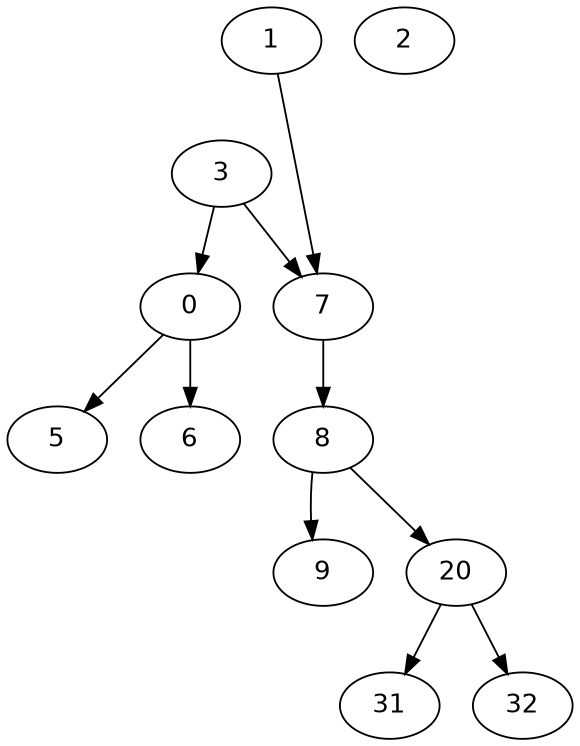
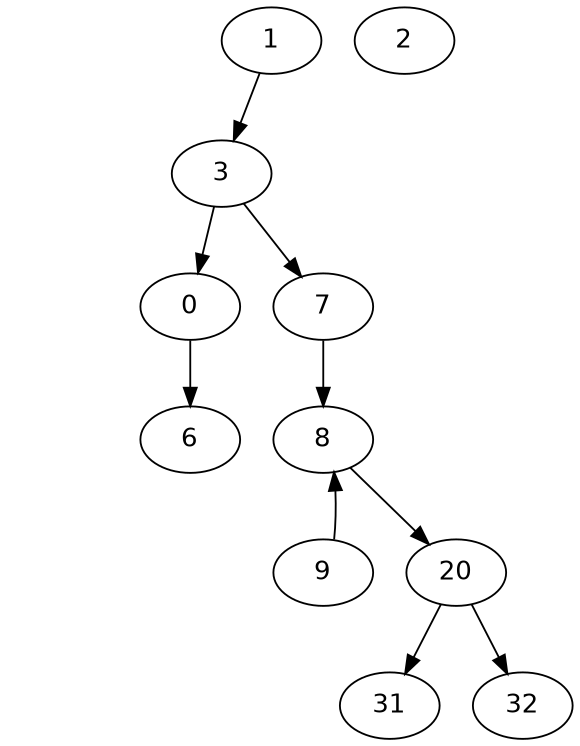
(296, 165) -> (250, 98)
(57, 440) -> none
(311, 497) -> (336, 515)
